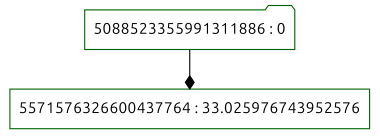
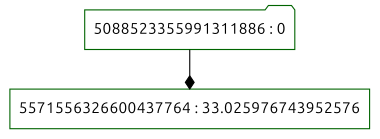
(190, 109) -> (190, 109)
